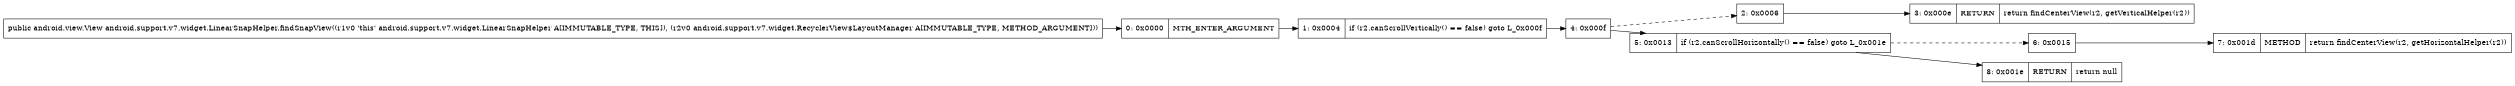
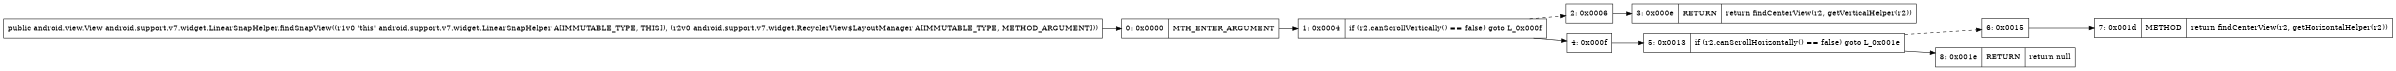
(1671, 21) -> (1545, 18)
